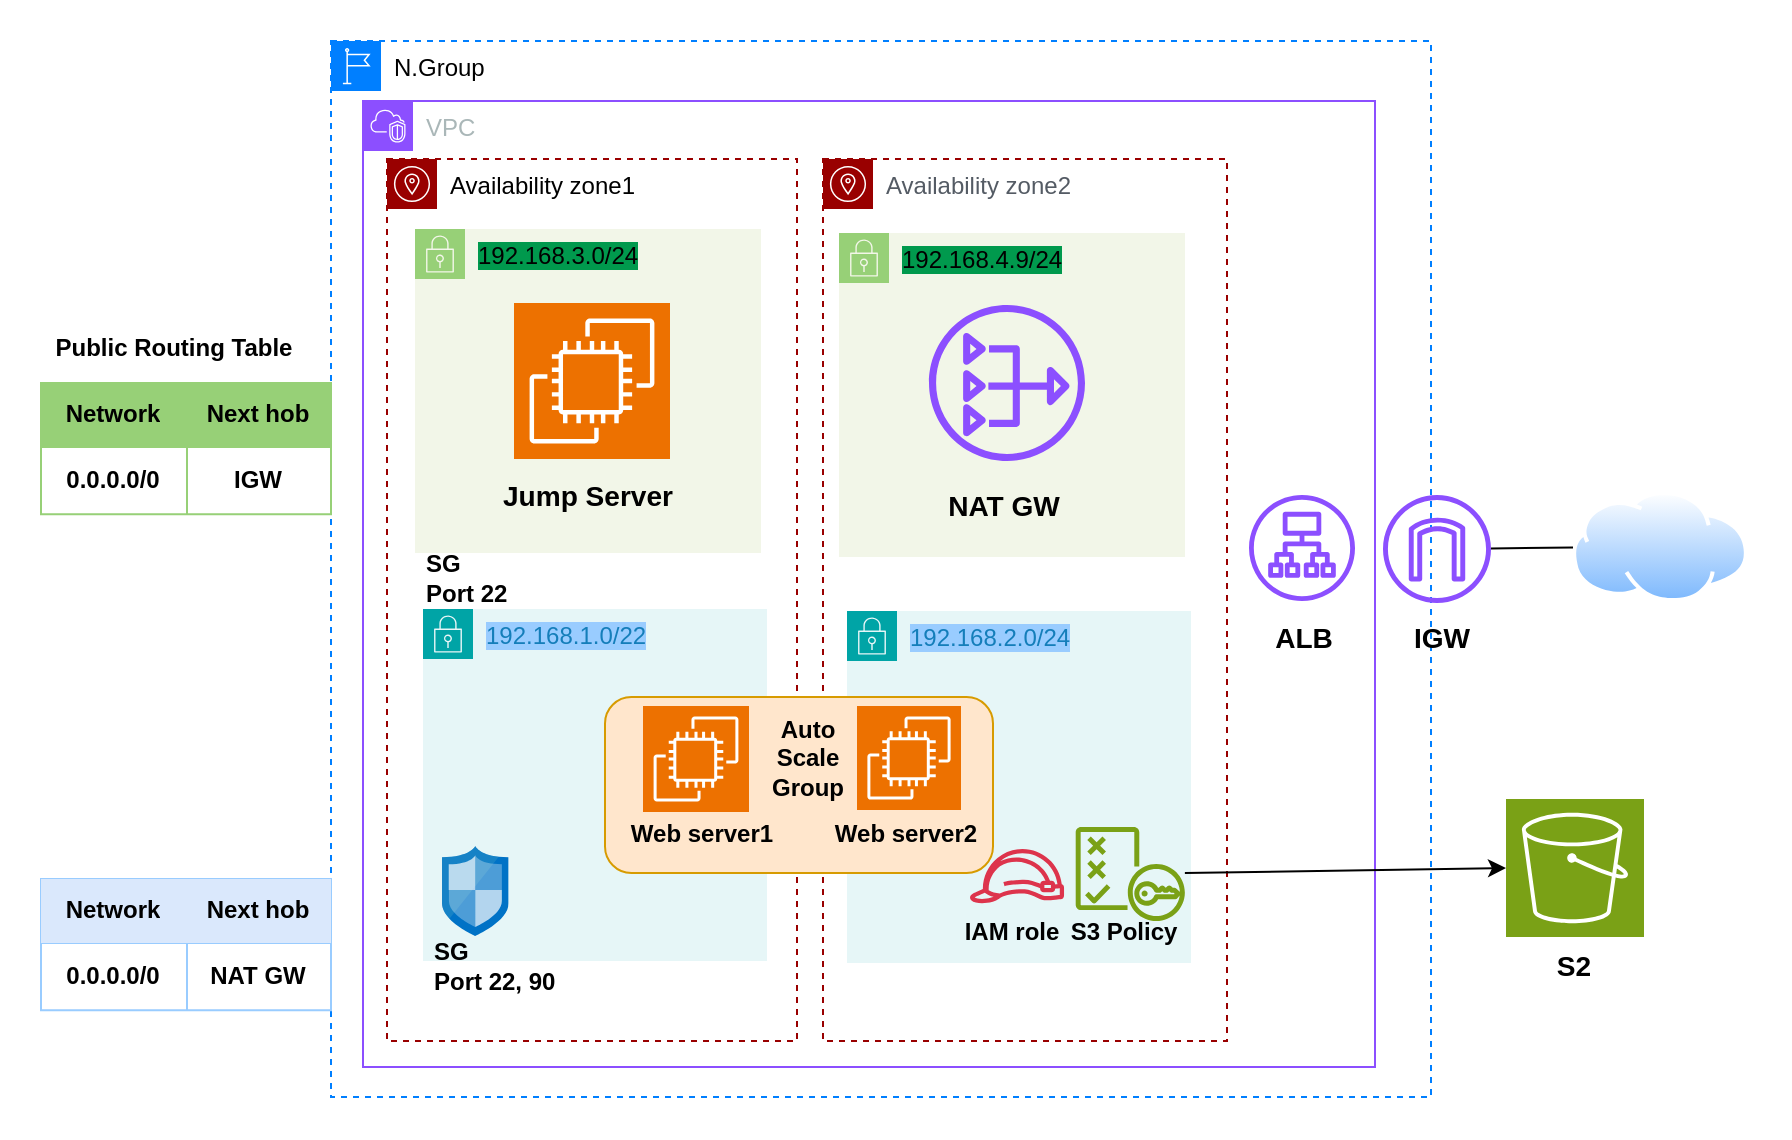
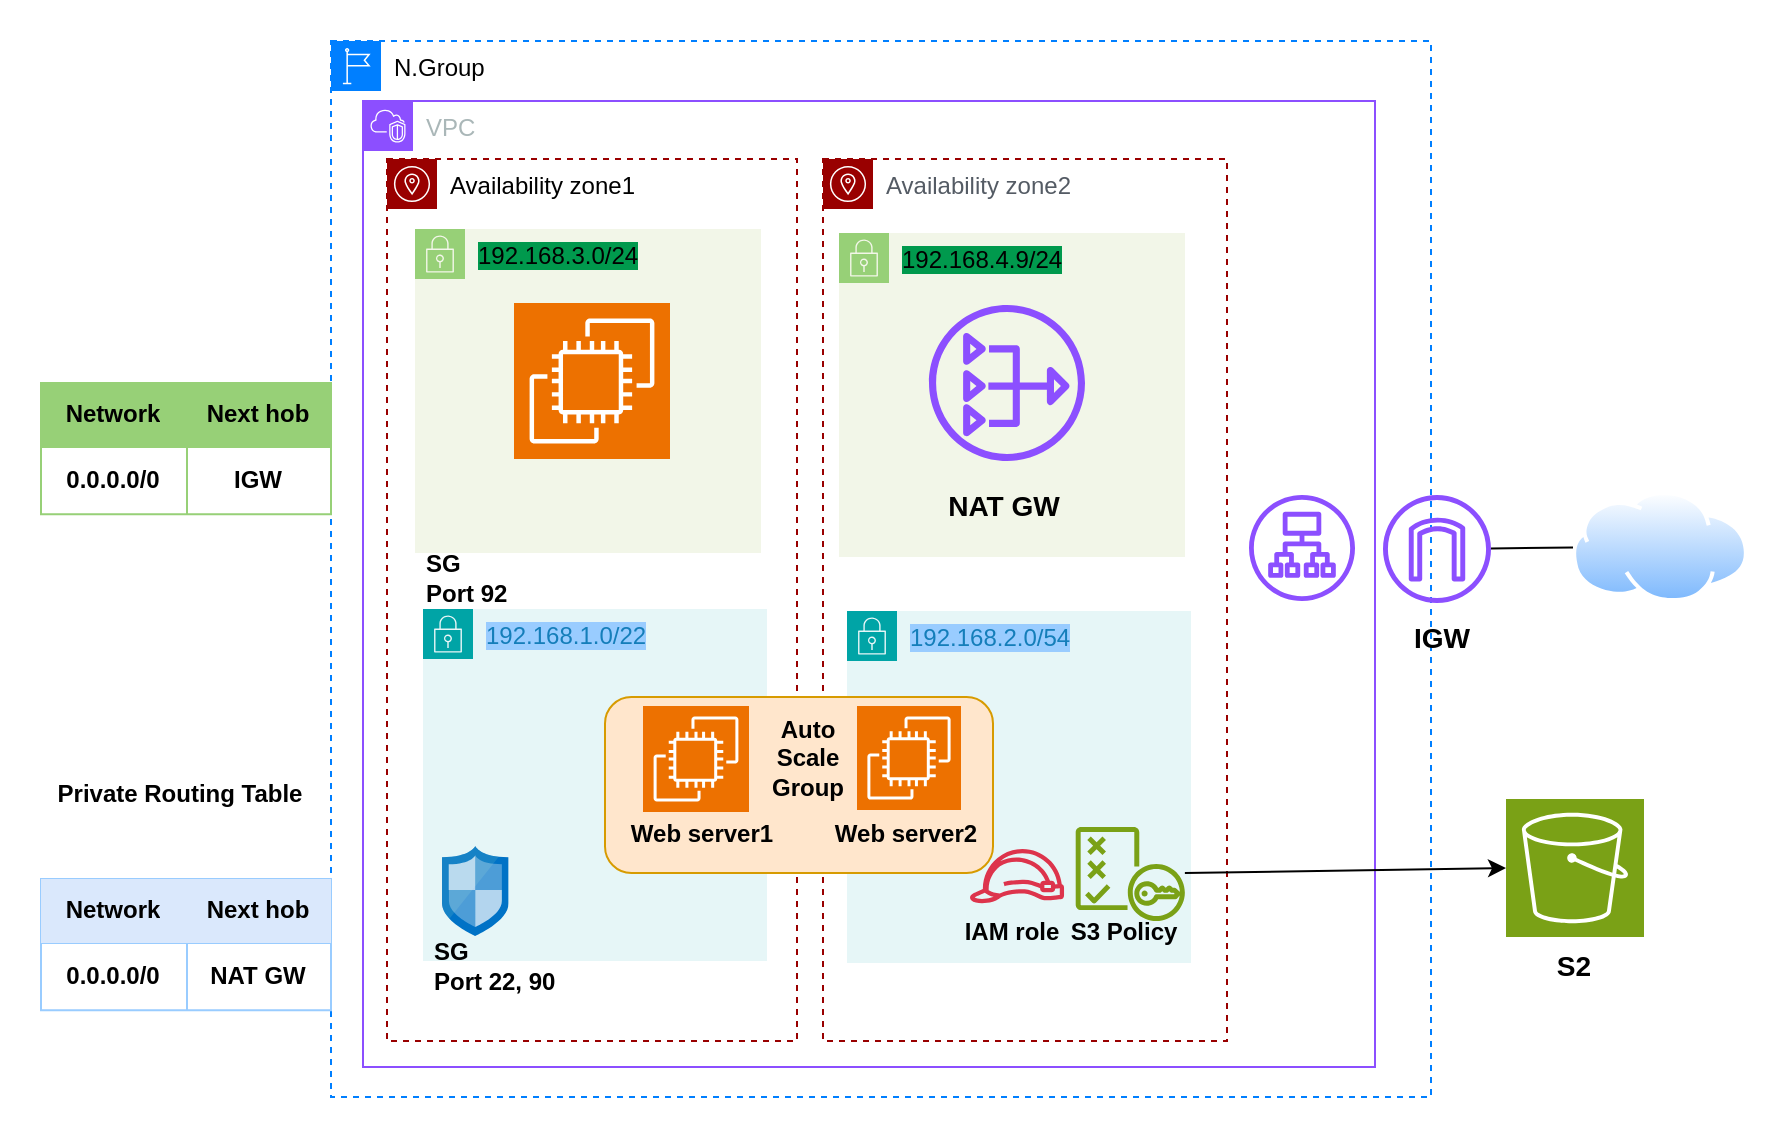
(175, 349) -> none
(588, 497) -> none
(471, 579) -> (471, 579)
(996, 639) -> (996, 639)
(1305, 639) -> none
none -> (181, 795)
